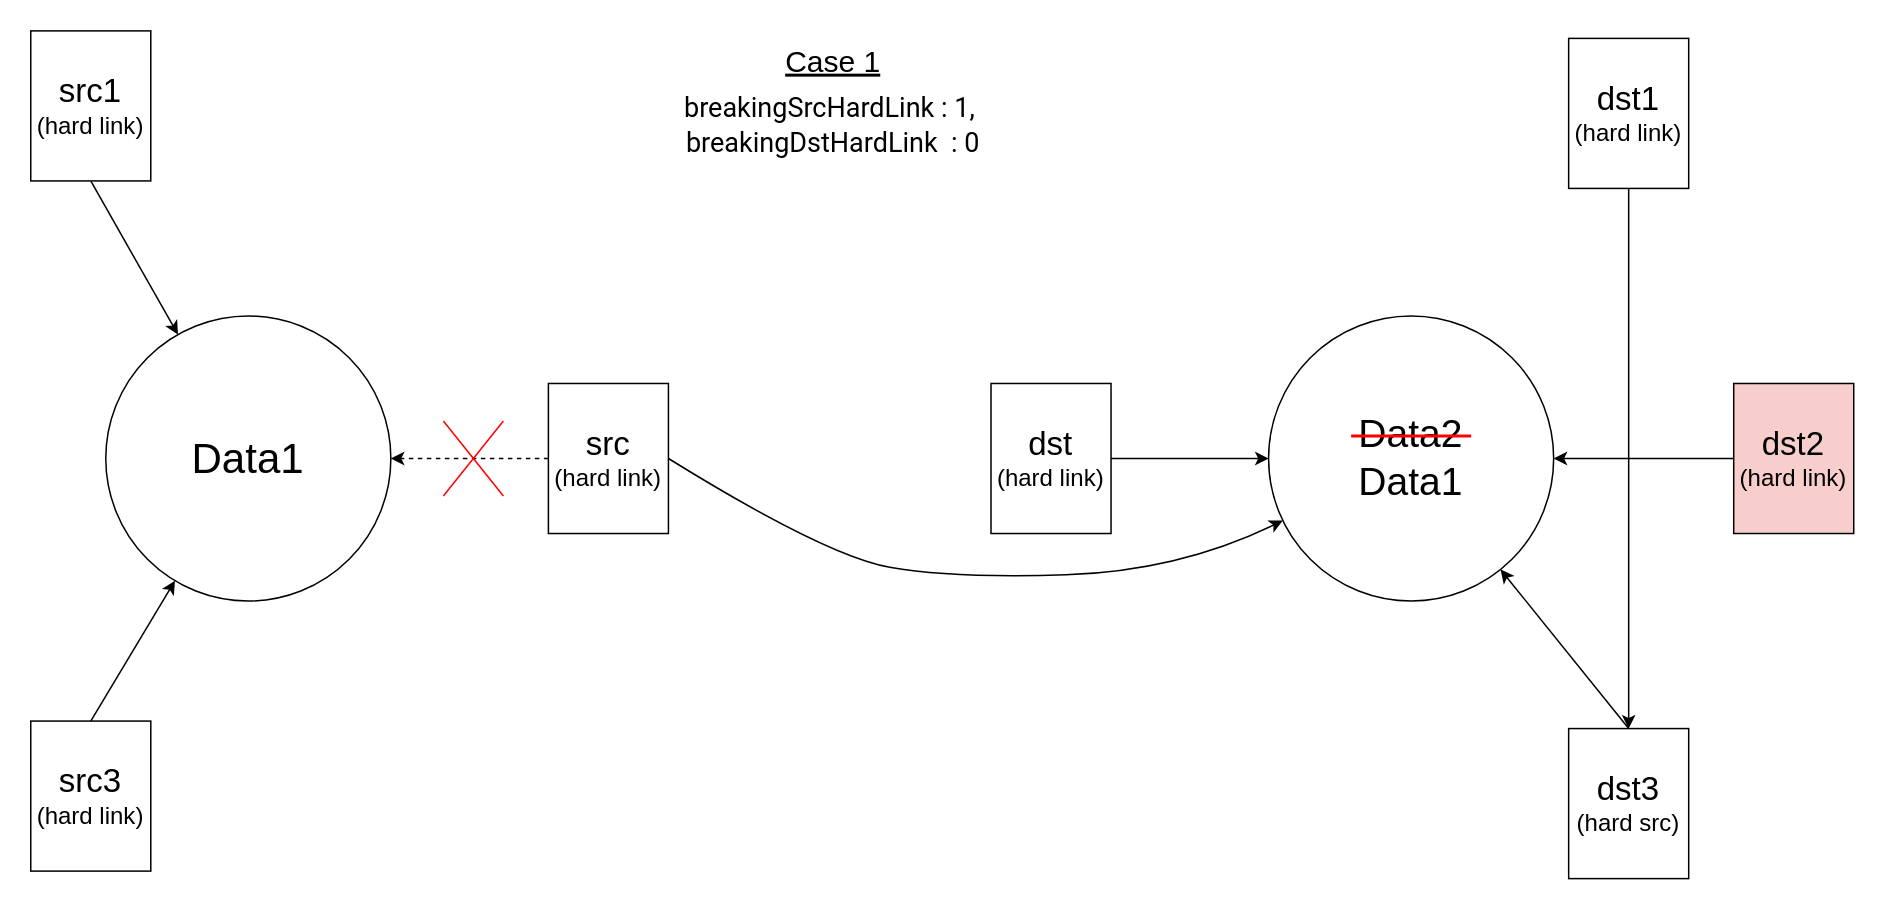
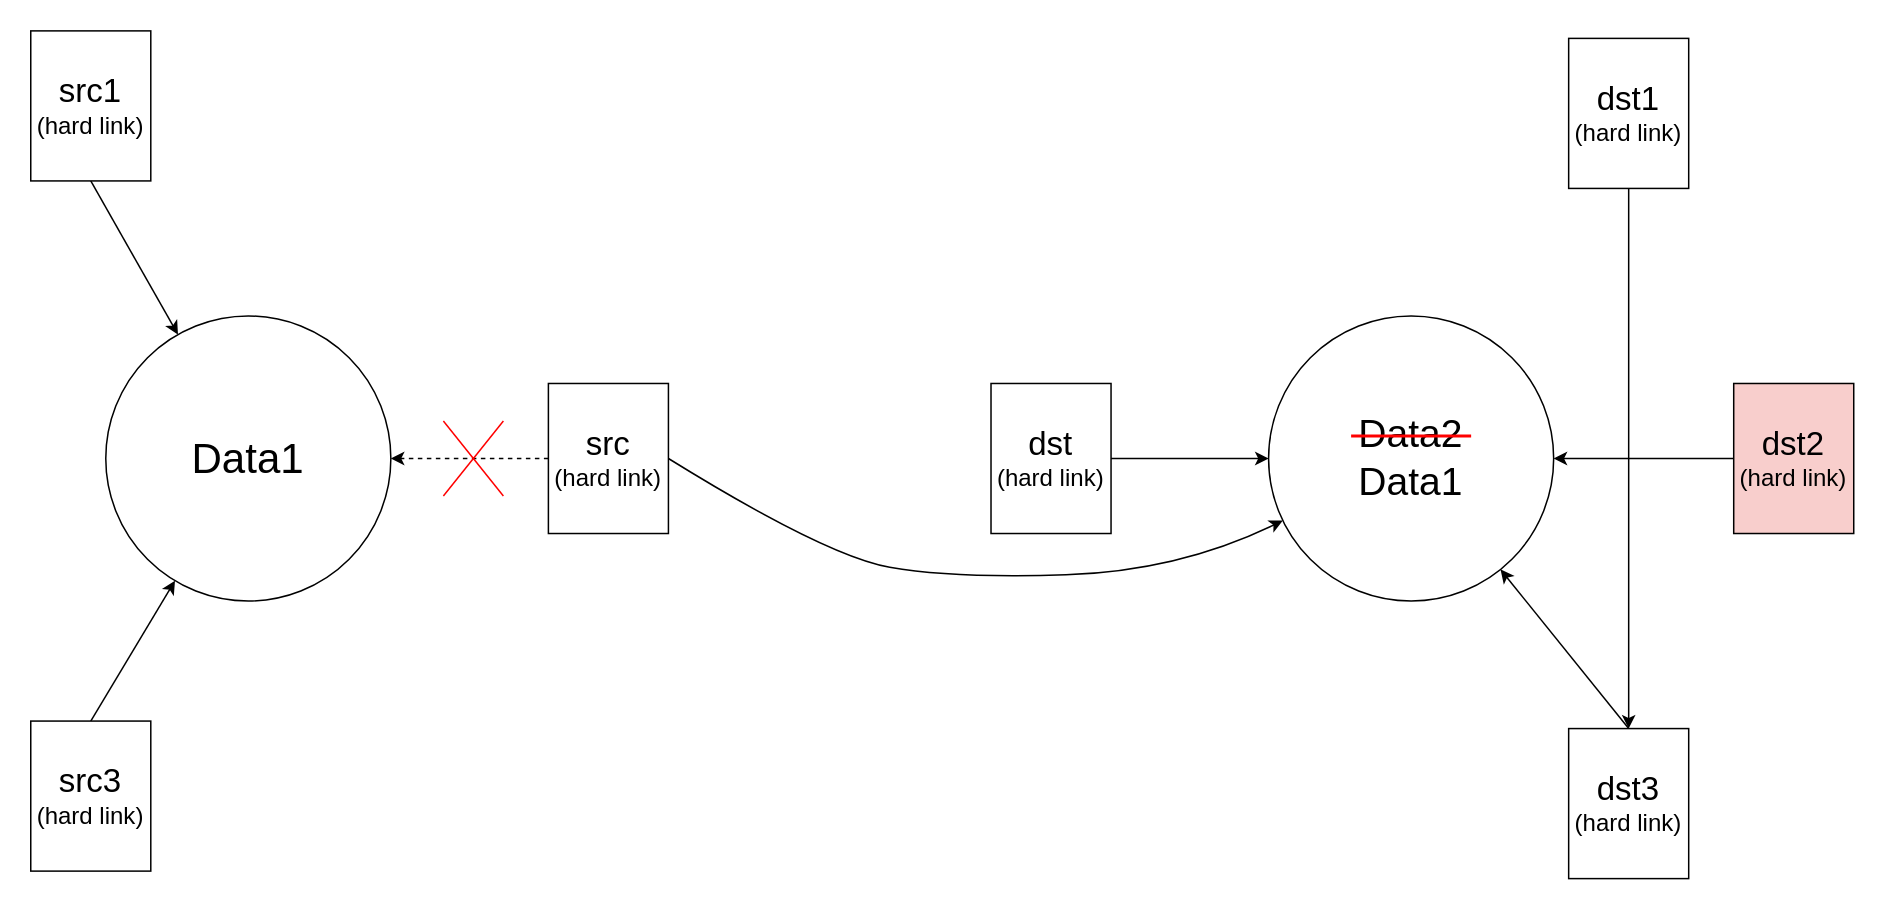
(833, 95) -> none
(1628, 803) -> (1628, 803)
